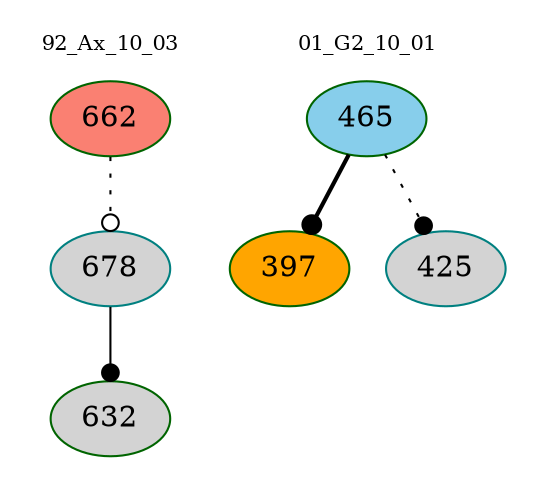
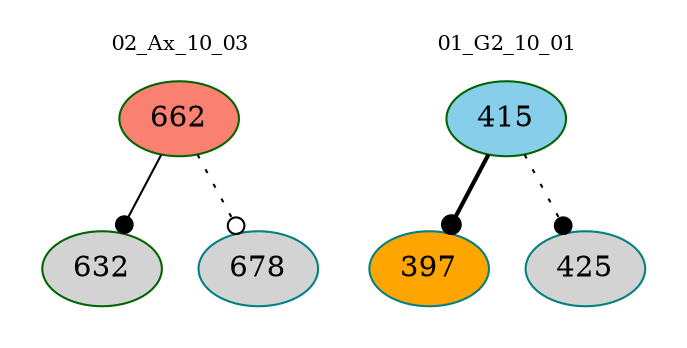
(110, 45) -> (180, 45)
(367, 119) -> (506, 119)
(290, 269) -> (429, 269)
(110, 336) -> (145, 186)
